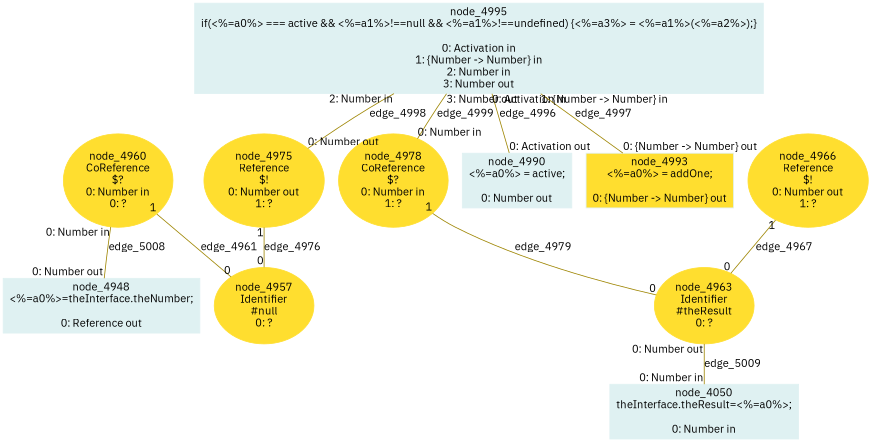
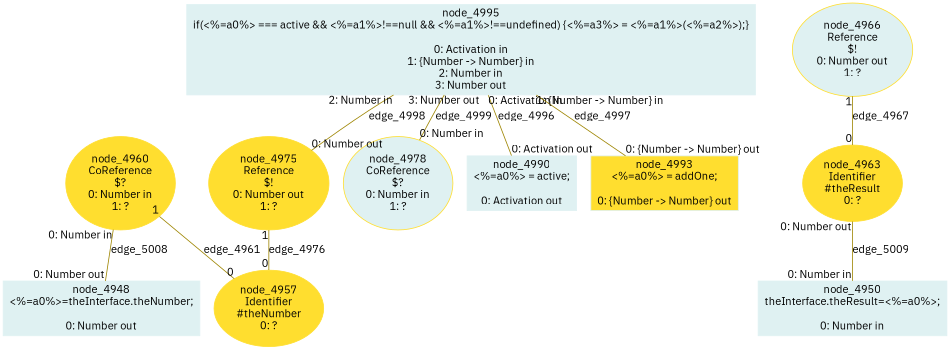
(118, 181) -> (121, 183)
(393, 181) -> (398, 183)
(517, 181) -> (522, 183)
(808, 181) -> (853, 50)
(541, 263) -> none
(102, 306) -> (102, 308)
(264, 306) -> (269, 308)
(704, 412) -> (853, 308)
